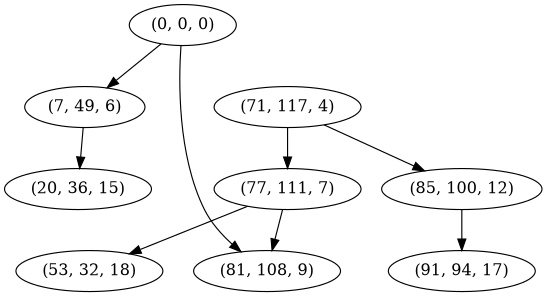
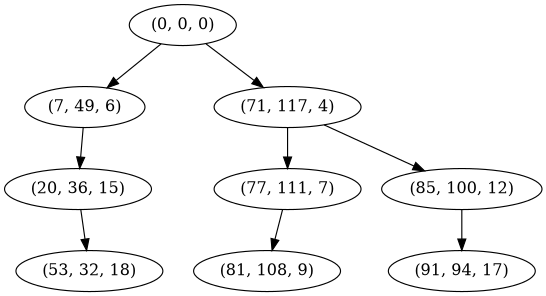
(186, 151) -> (230, 62)
(194, 228) -> (83, 224)
